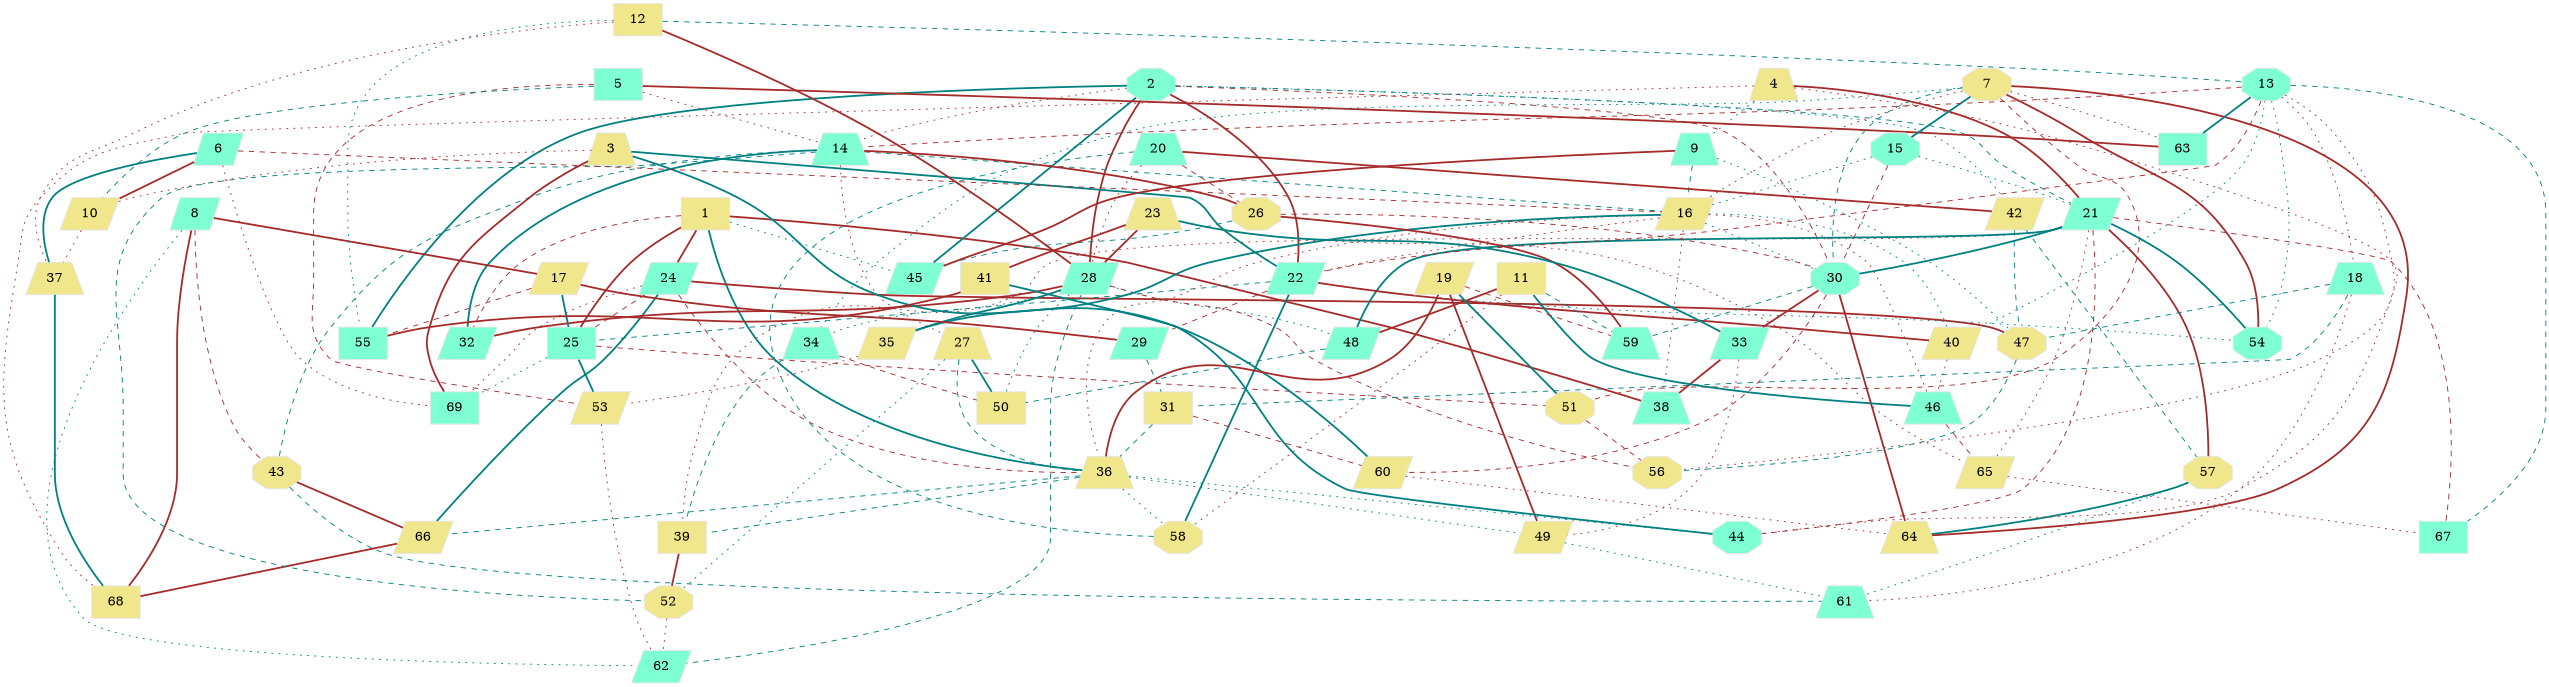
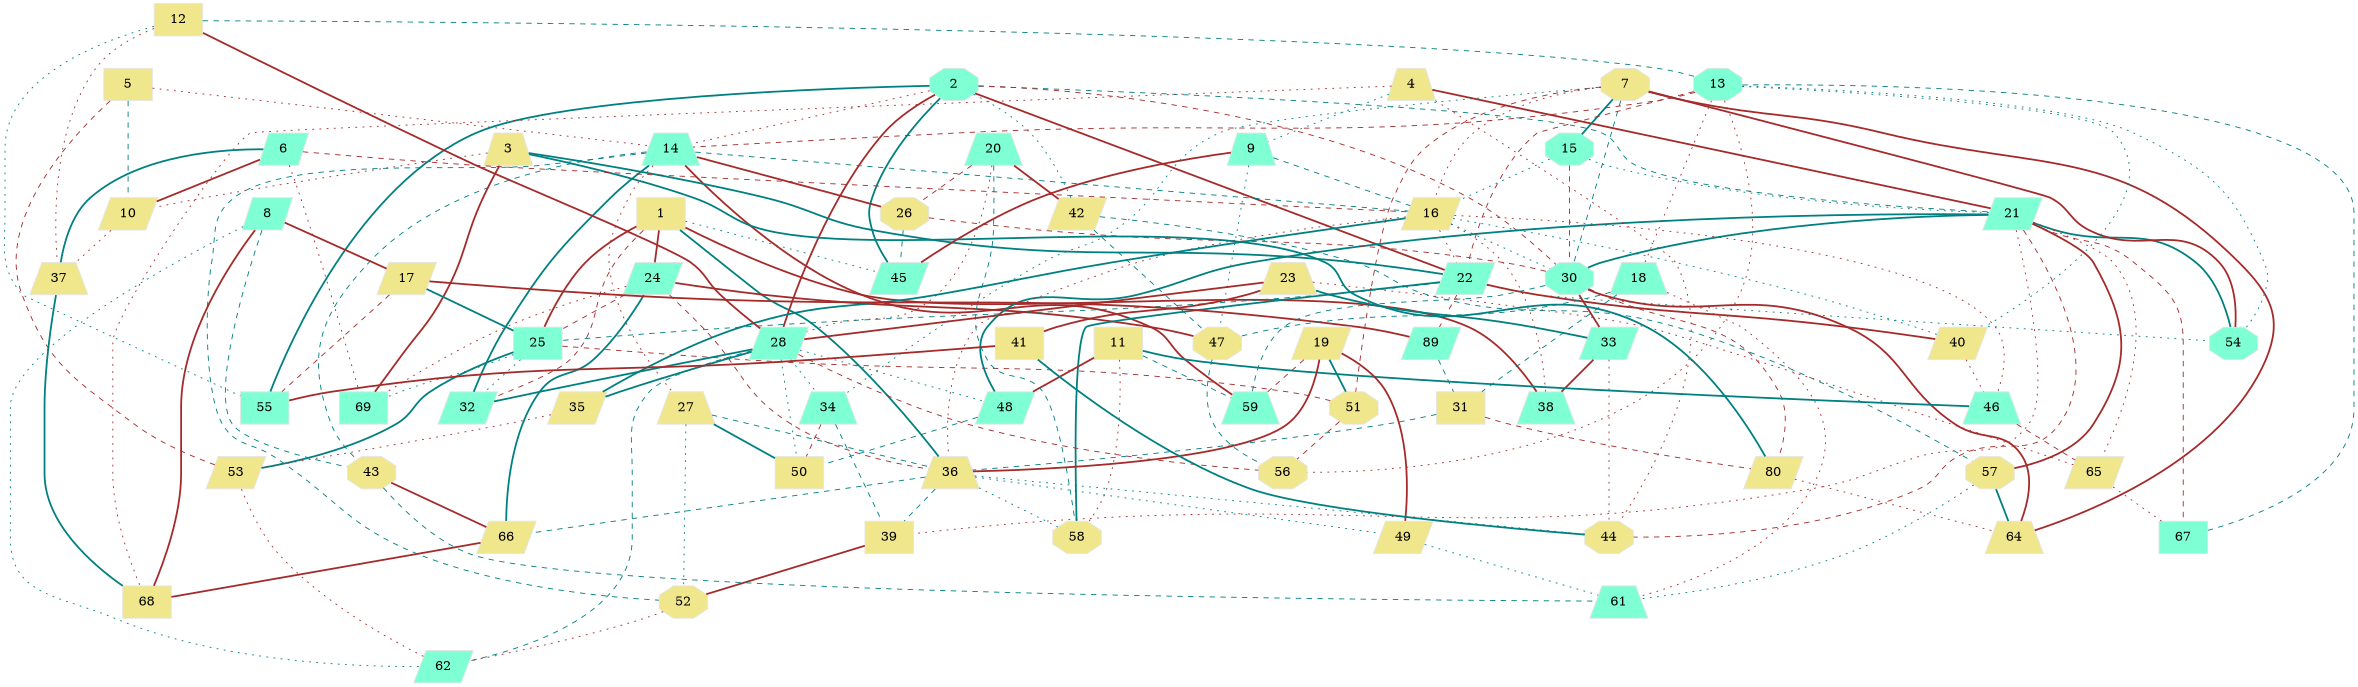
(618, 84) -> (128, 84)
(2183, 149) -> none
(1382, 227) -> (831, 280)
(721, 312) -> (617, 376)
(1139, 343) -> (1431, 343)
(208, 352) -> (226, 379)
none -> (499, 379)
(1383, 473) -> (1773, 473)
(1692, 486) -> (1609, 436)
(1737, 537) -> (1609, 537)
